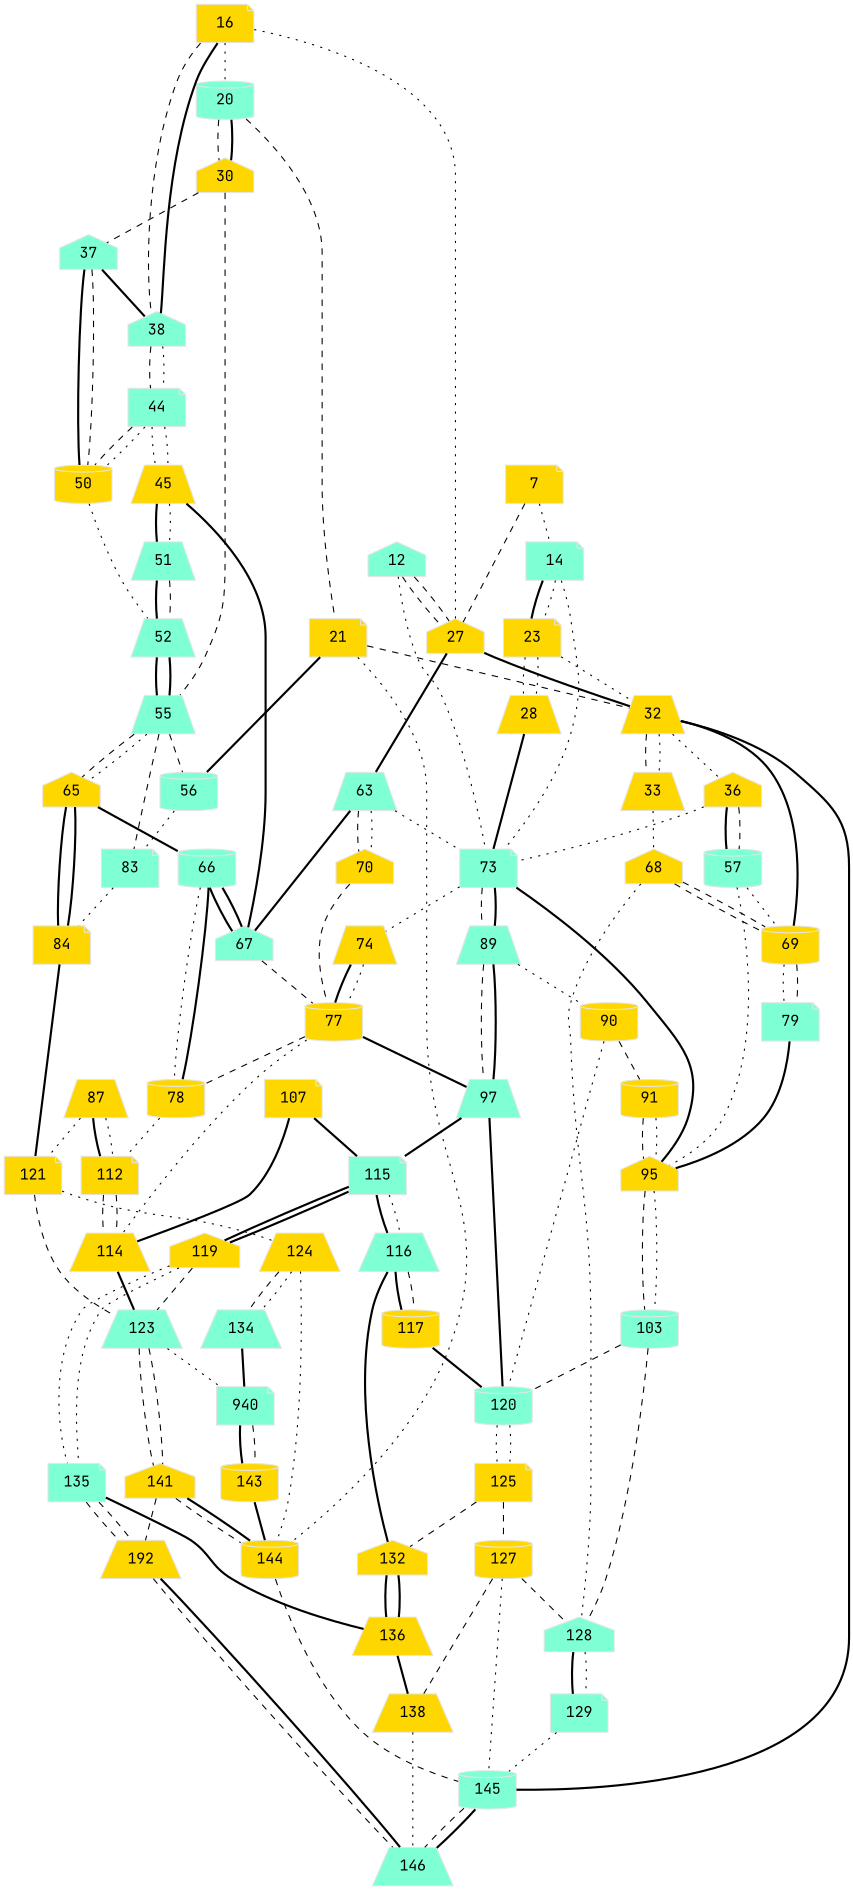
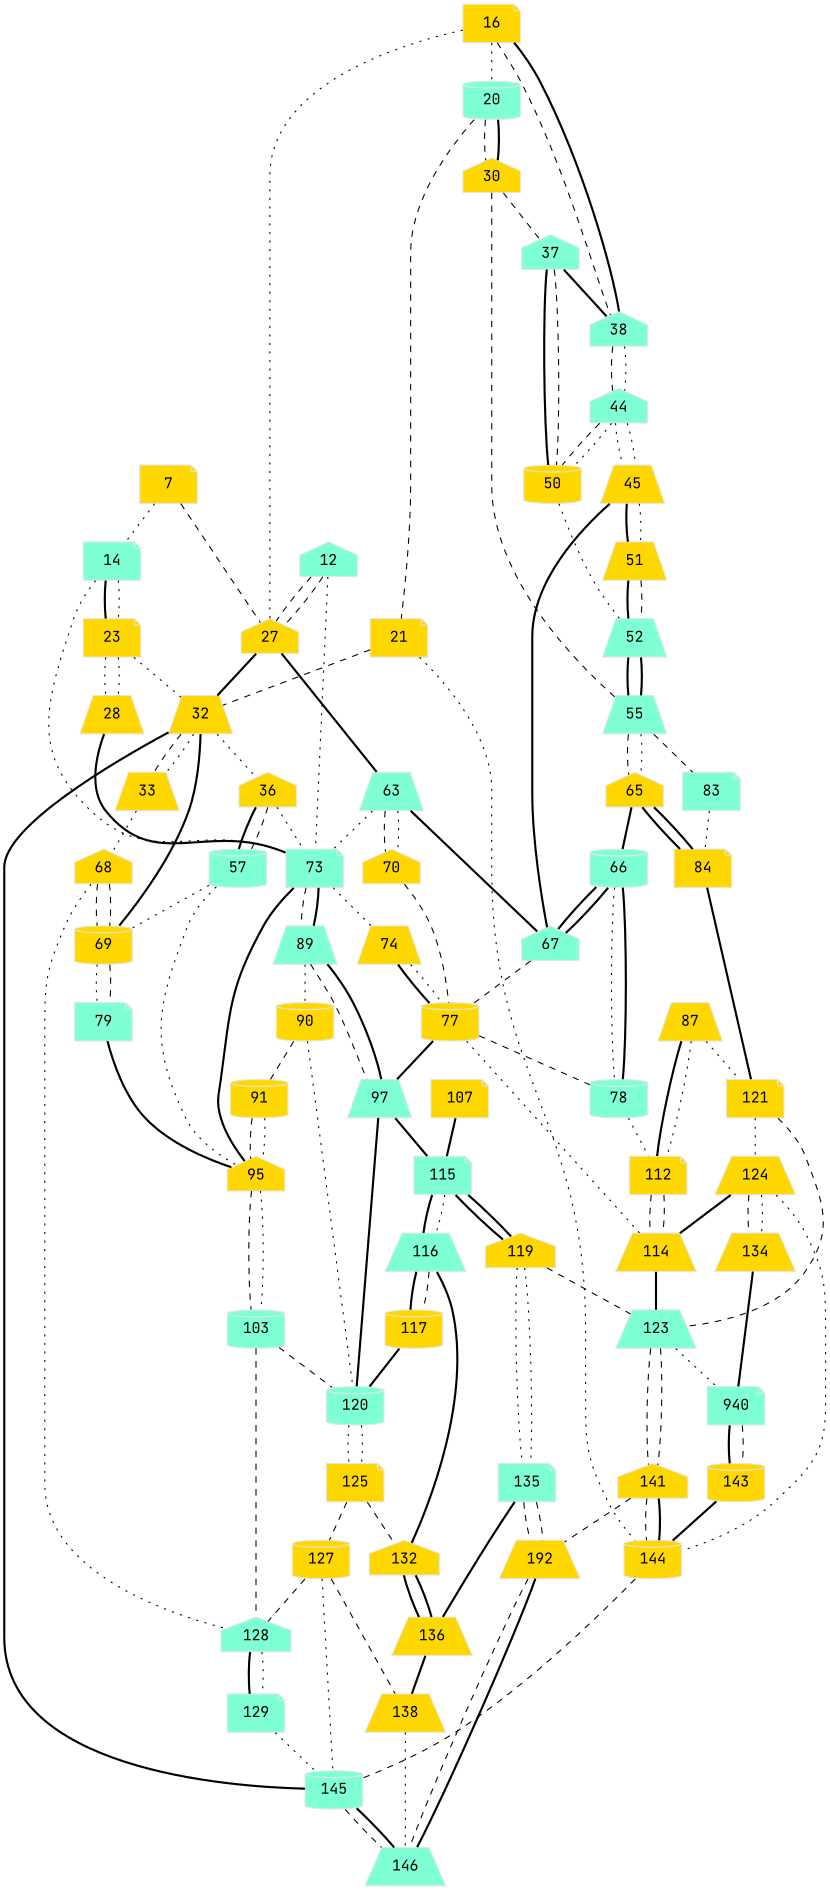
(157, 407) -> (619, 407)
(163, 561) -> (635, 561)
(189, 791) -> none
(176, 1099) -> (619, 1099)
(234, 1203) -> (705, 1214)
(241, 1329) -> (755, 1252)
